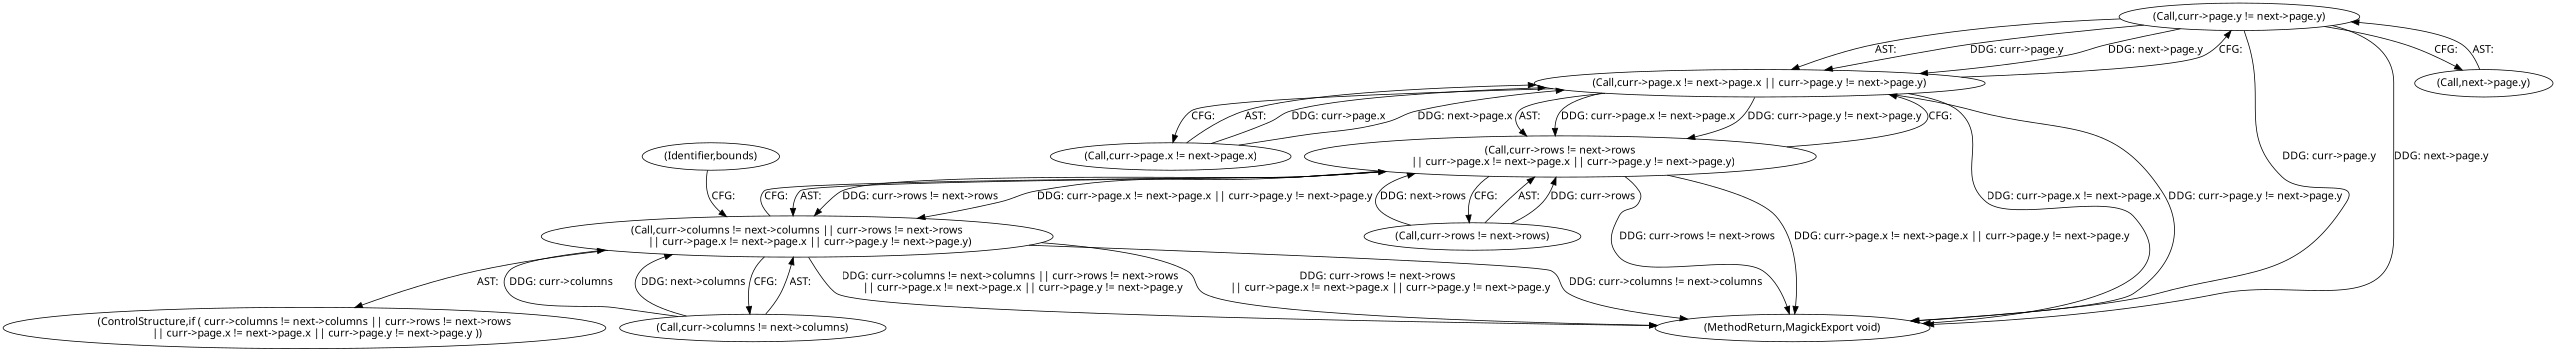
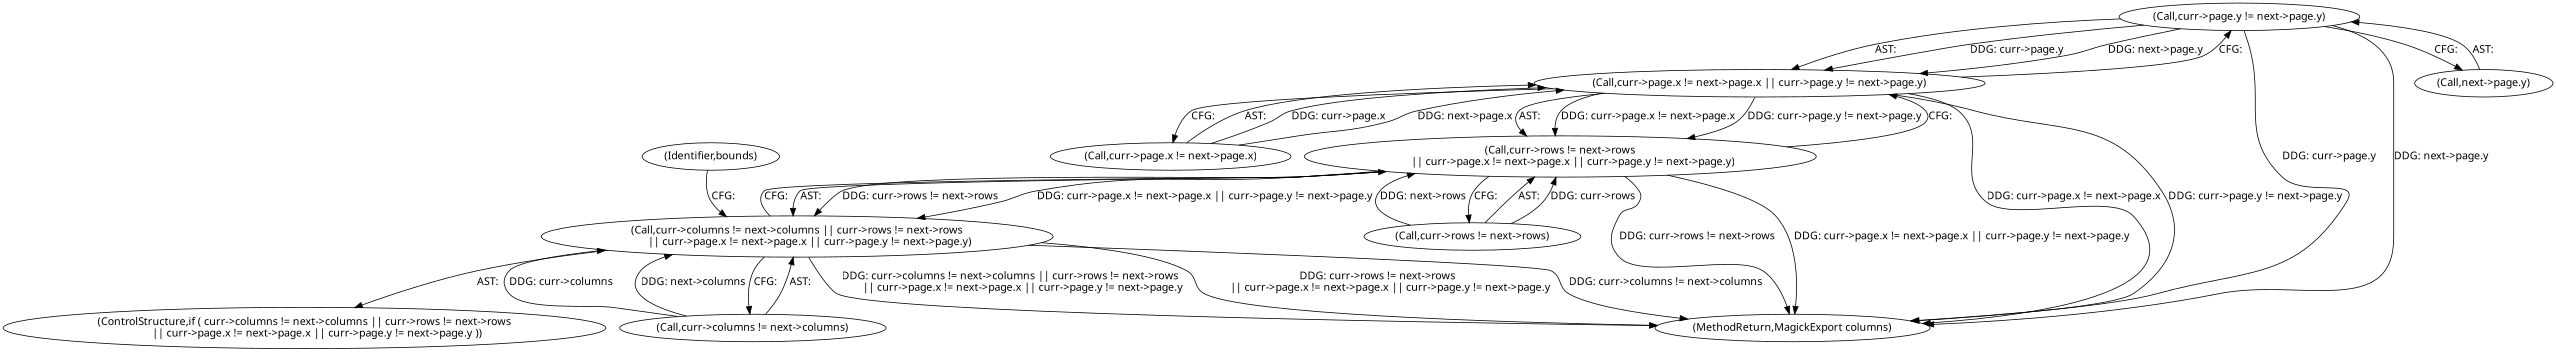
(1793, 328) -> (1793, 328)
